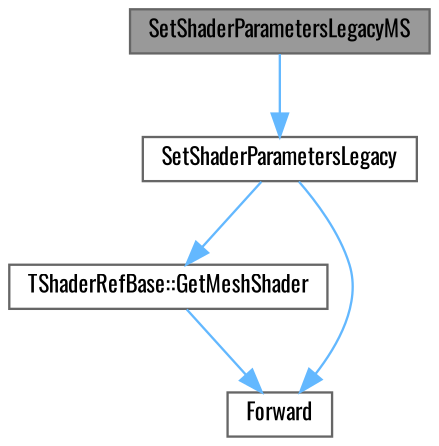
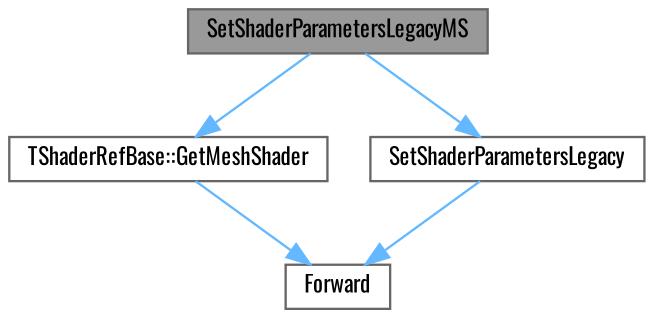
(232, 214) -> (263, 88)
